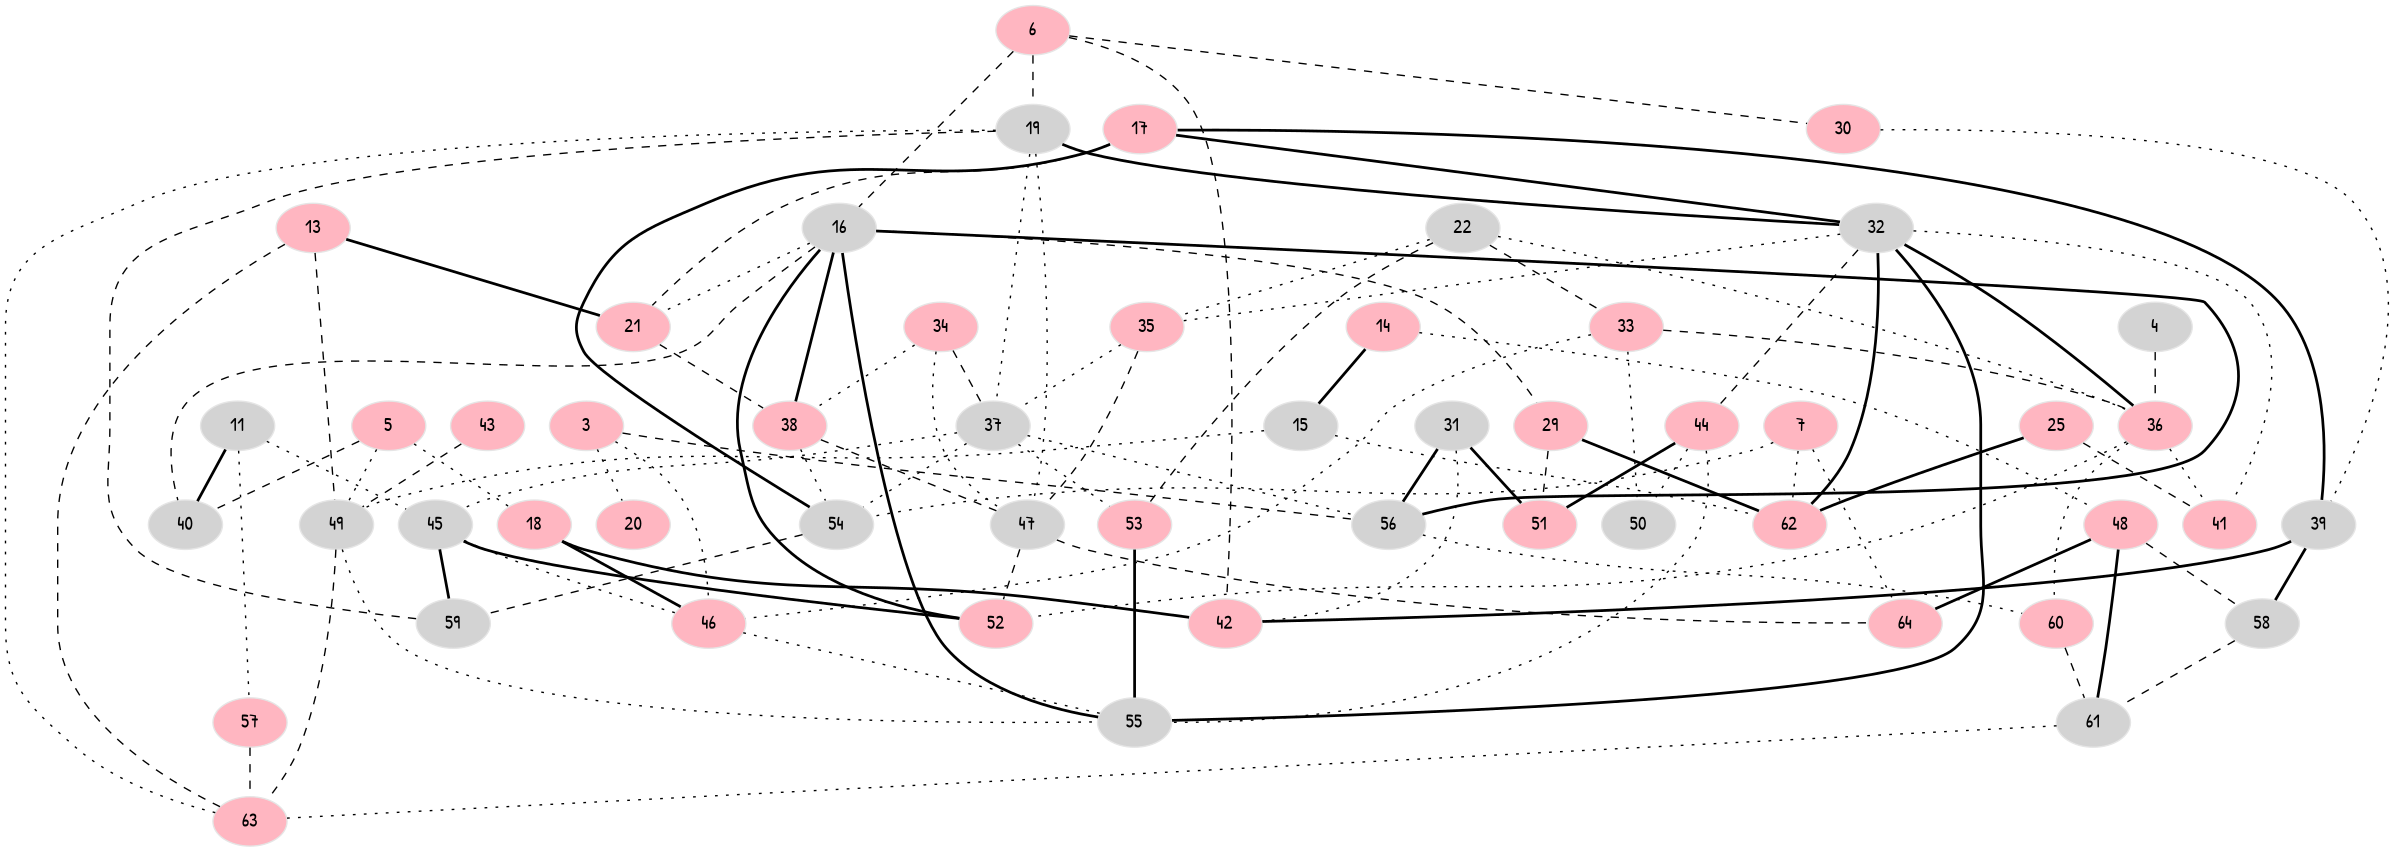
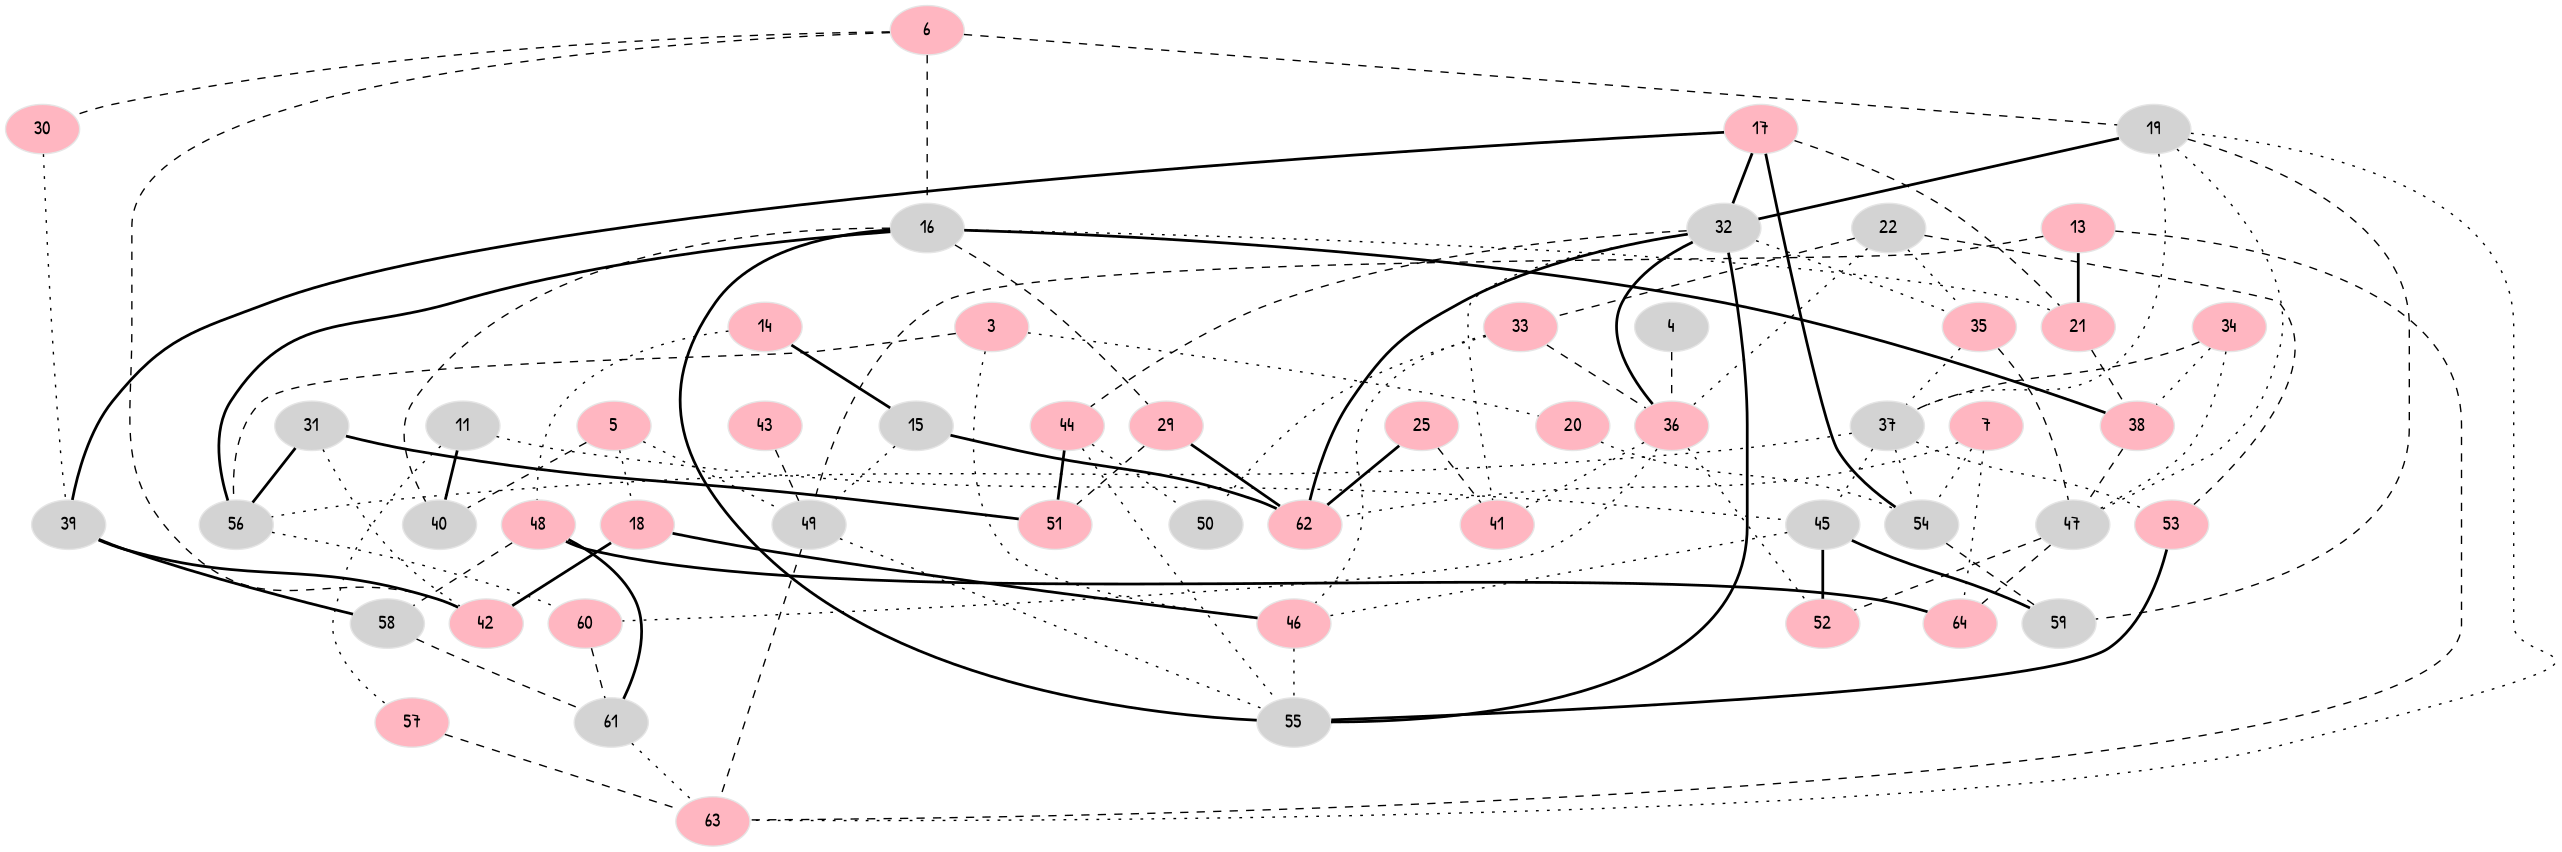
(1535, 474) -> (1082, 463)
(813, 475) -> (1732, 474)
(749, 488) -> none
